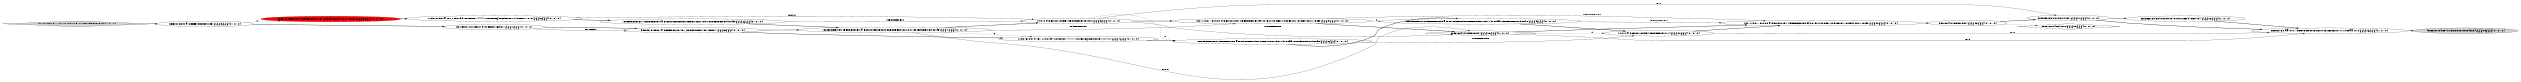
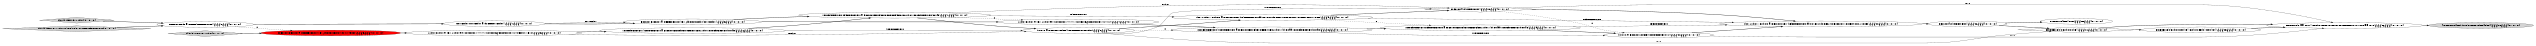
(2069, 18) -> (2077, 30)
none -> (77, 20)
(2019, 25) -> (2023, 23)
(2069, 27) -> (2077, 21)
none -> (205, 34)
